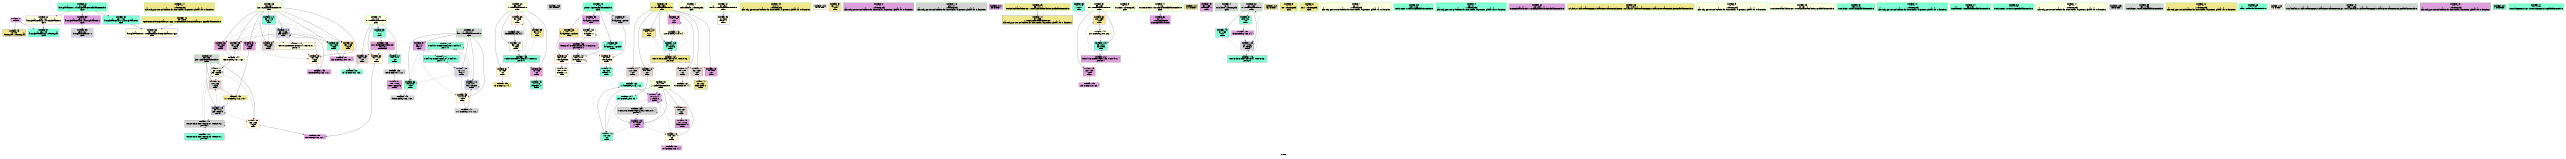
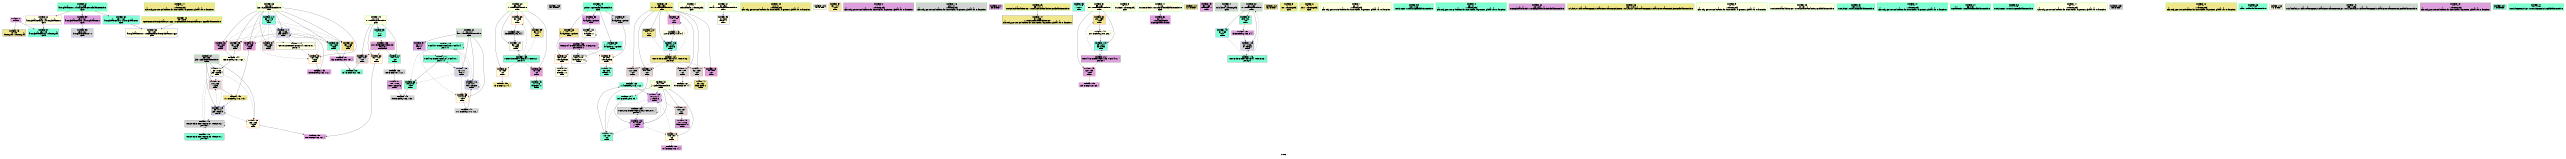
(2144, 7) -> none
(415, 39) -> (428, 70)
